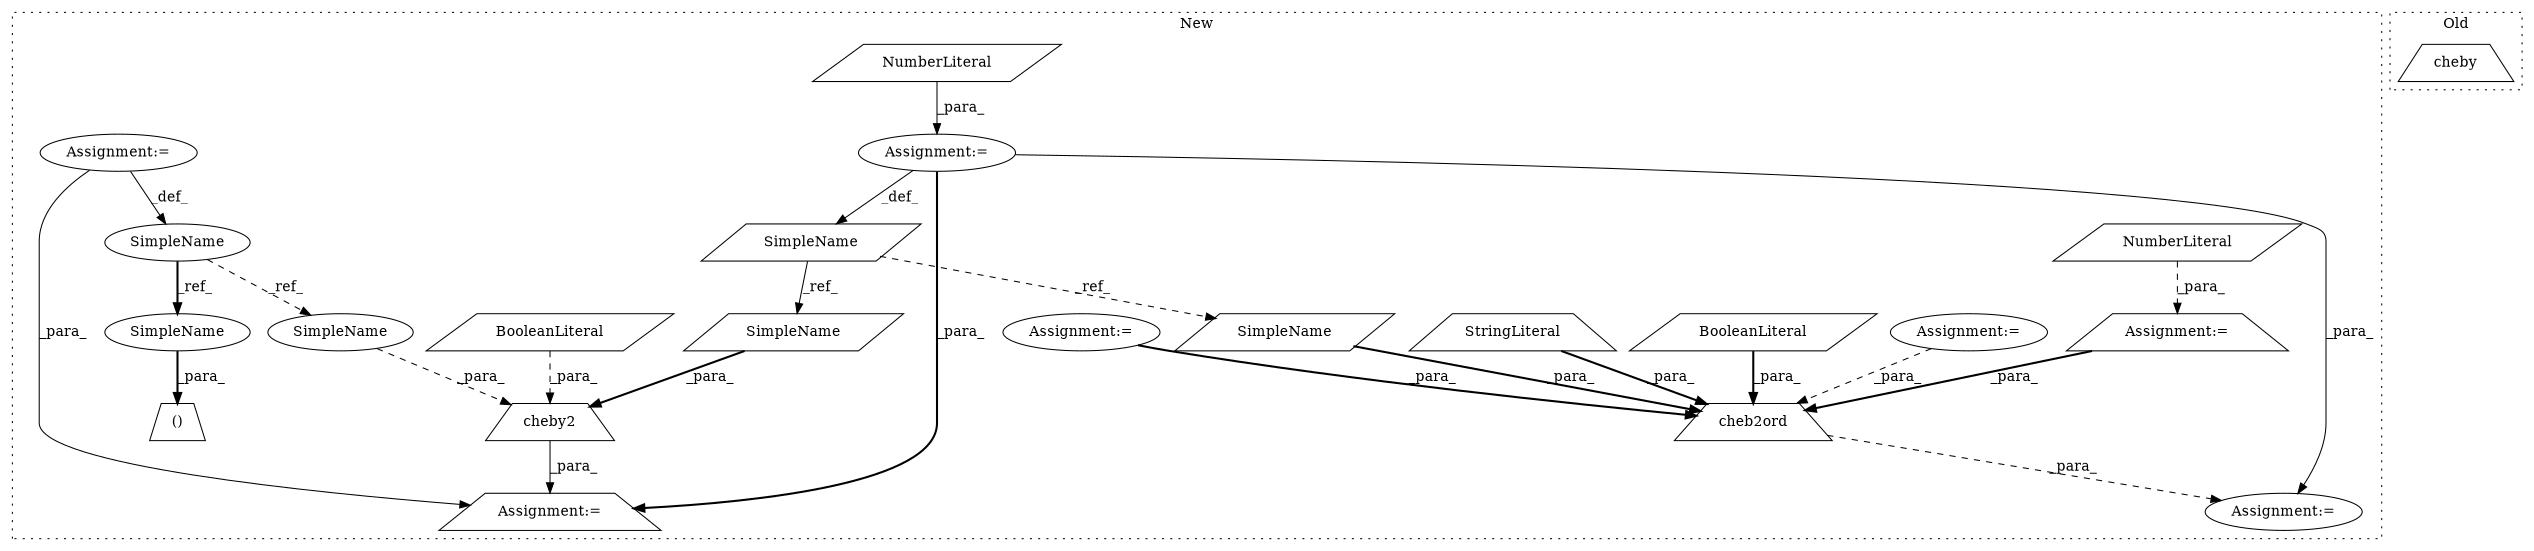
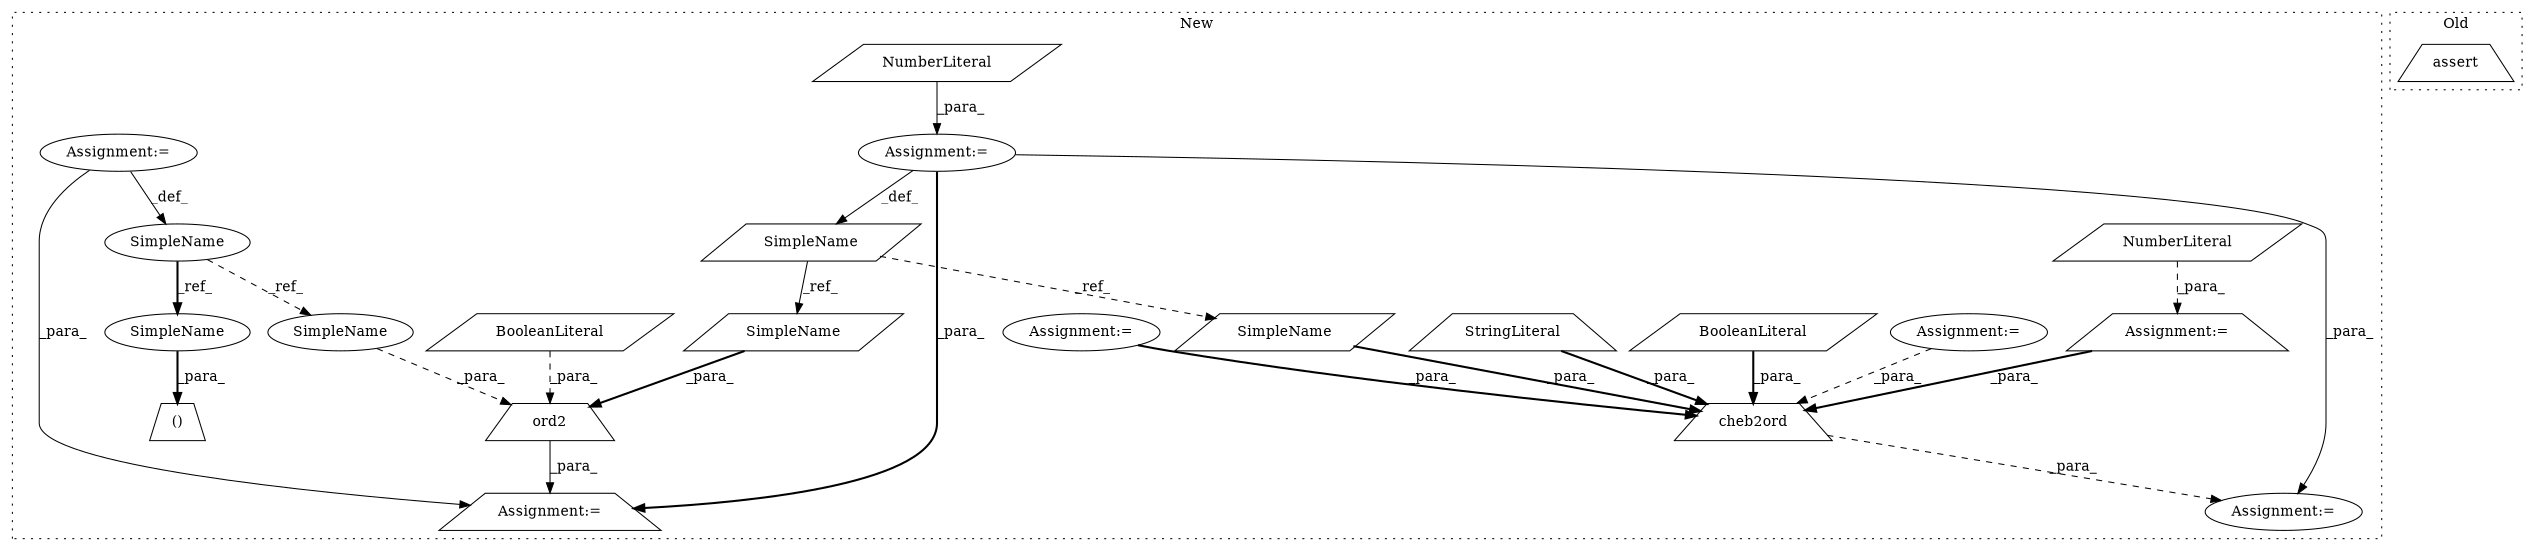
(2456, 63) -> (2456, 63)
(550, 422) -> (550, 422)
